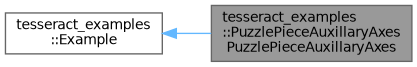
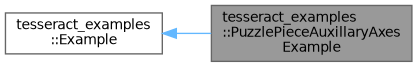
(312, 33) -> (312, 33)
